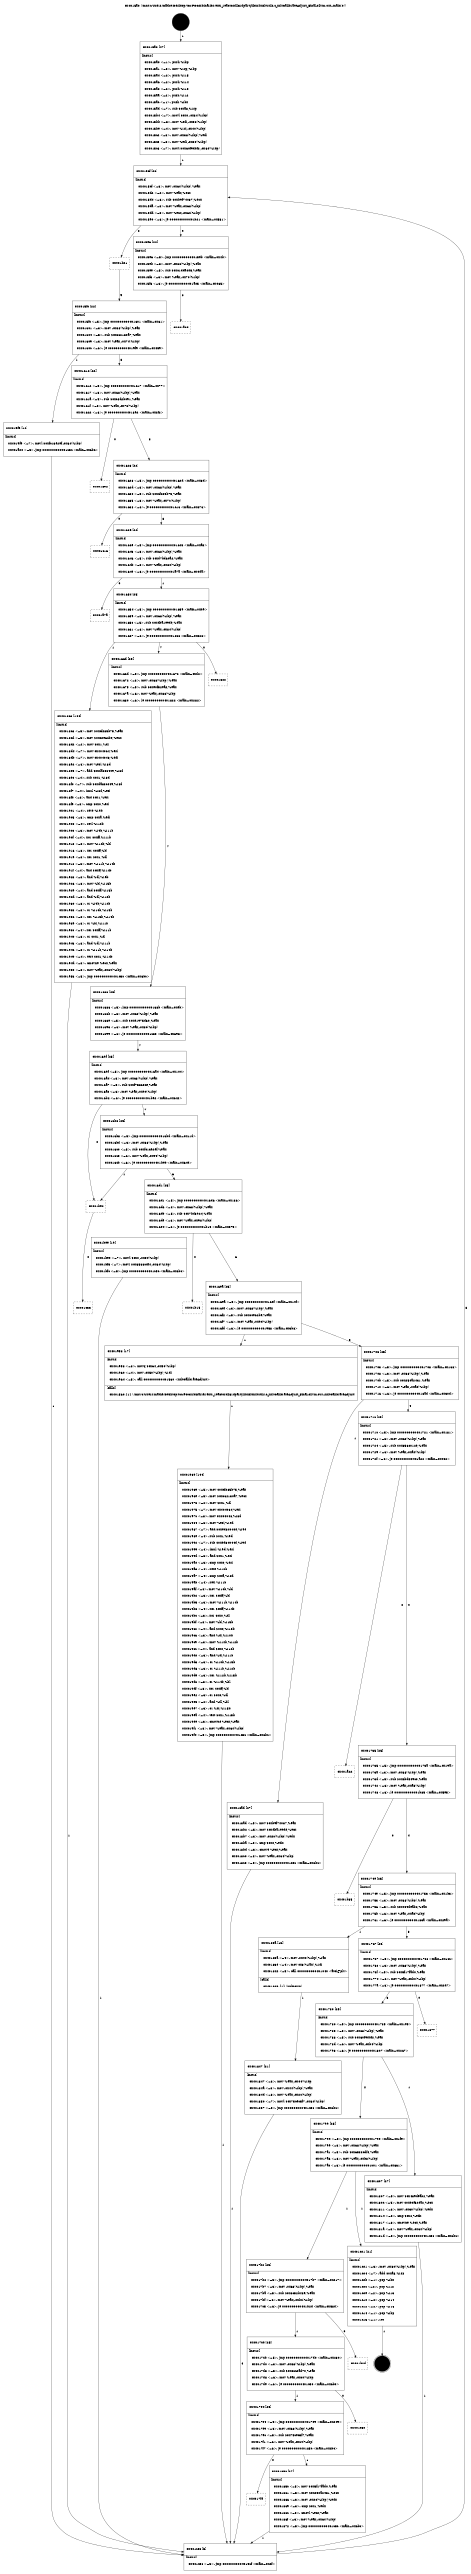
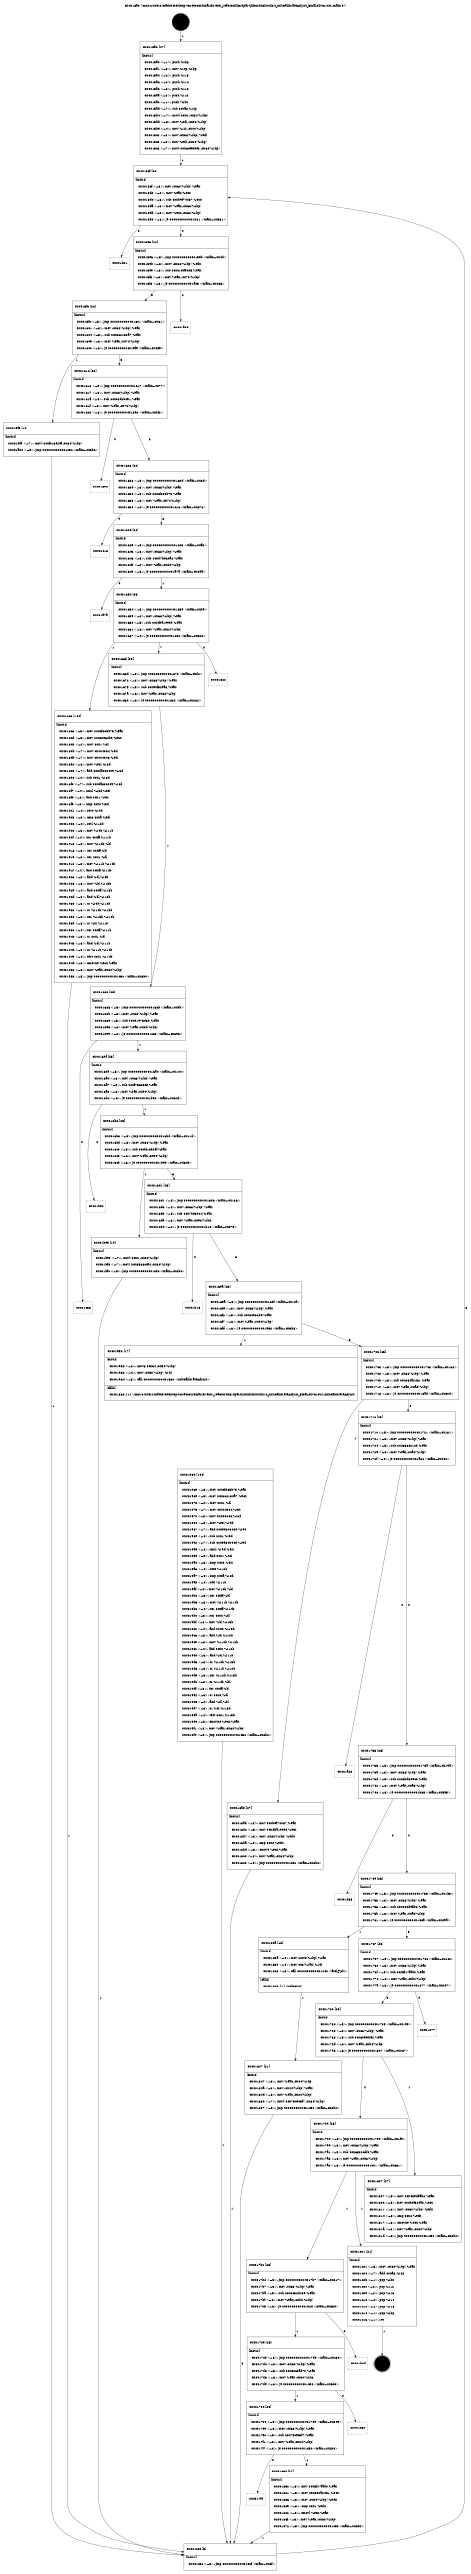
(119, 284) -> (151, 295)
(114, 1184) -> (141, 1202)
(84, 1256) -> (80, 1167)
(229, 1434) -> none
(423, 2451) -> none
